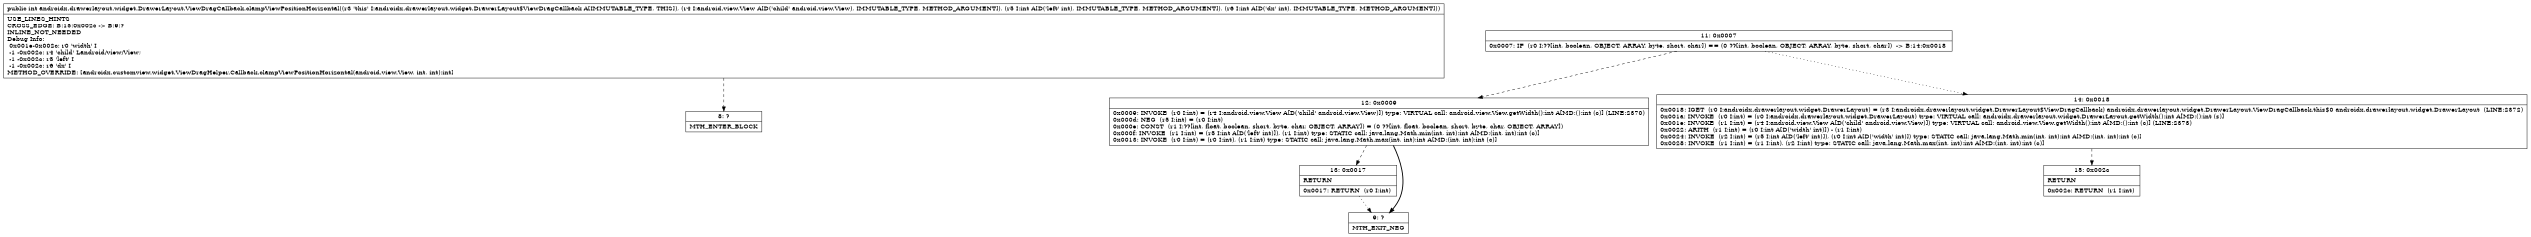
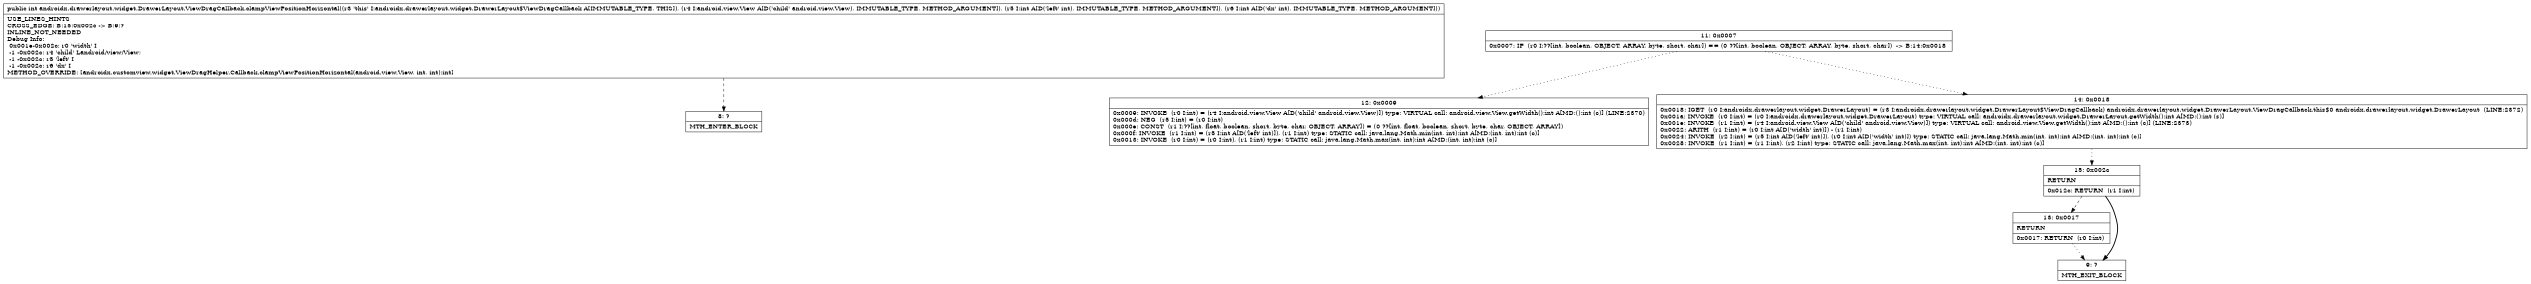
(1580, 74) -> (1580, 74)
(1362, 153) -> (2078, 203)
(2092, 155) -> (2092, 155)
(1403, 178) -> (2118, 226)
(2092, 191) -> (2092, 191)
(1379, 228) -> (2092, 275)
